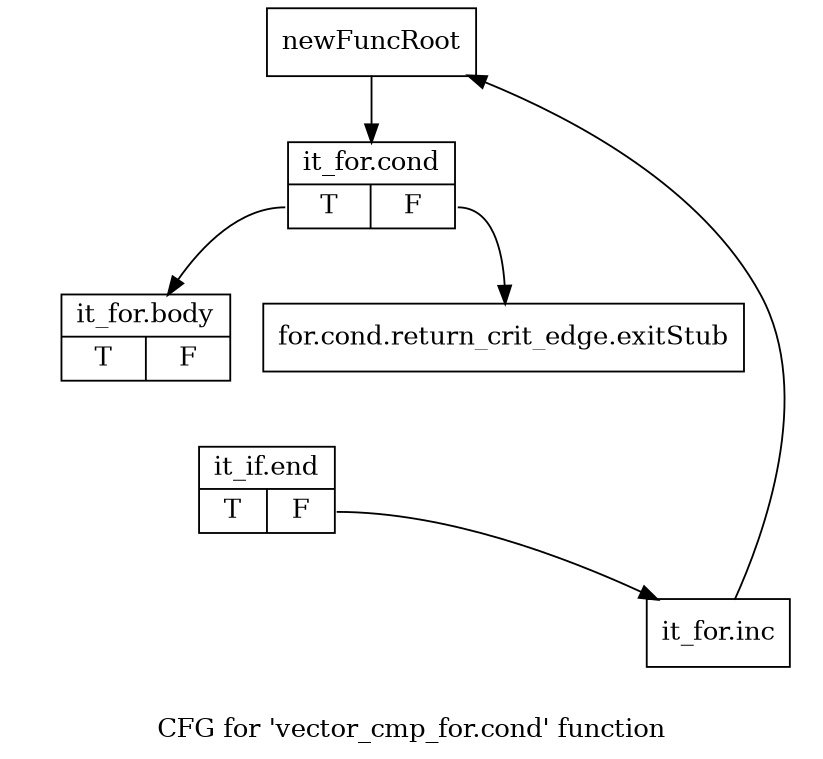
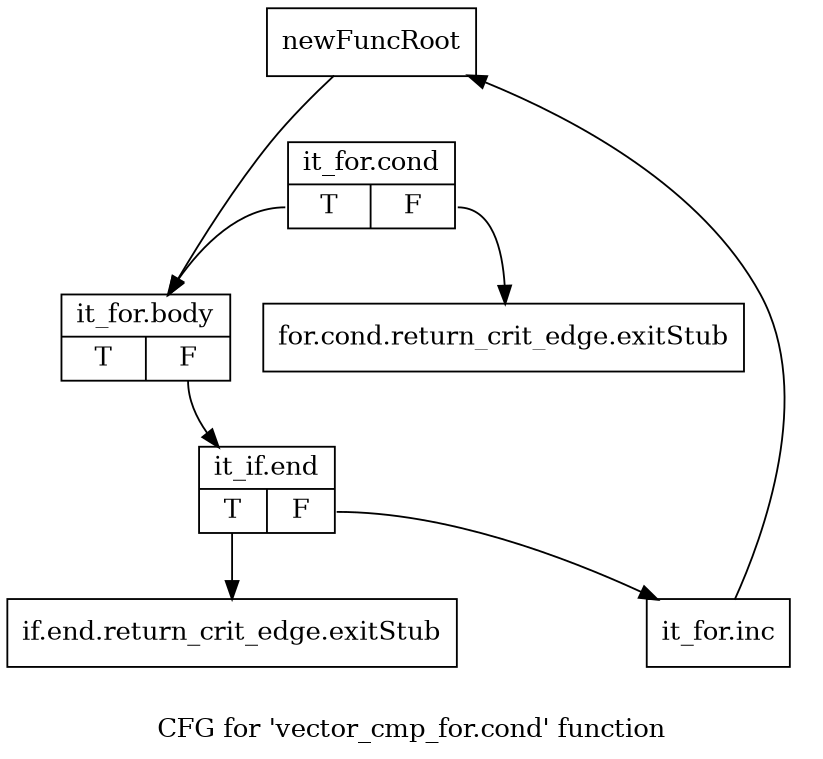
(372, 100) -> (248, 171)
none -> (194, 408)
none -> (232, 633)
